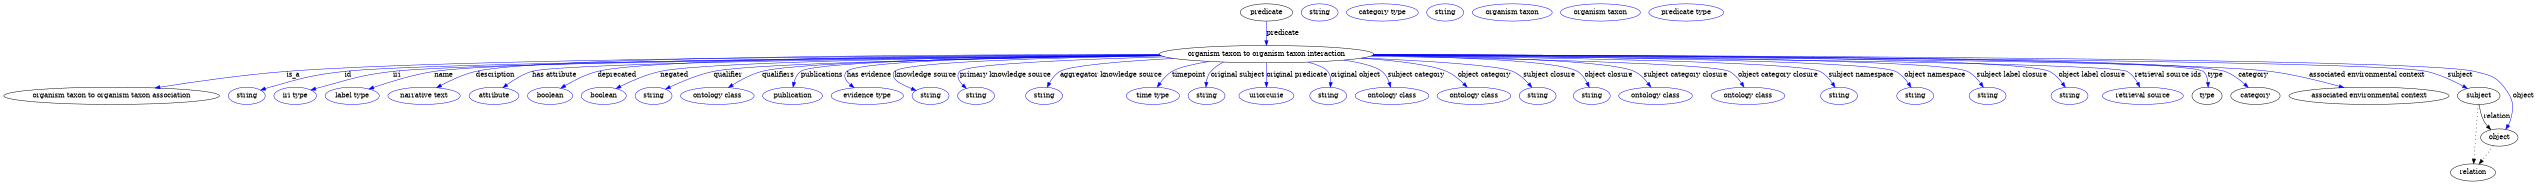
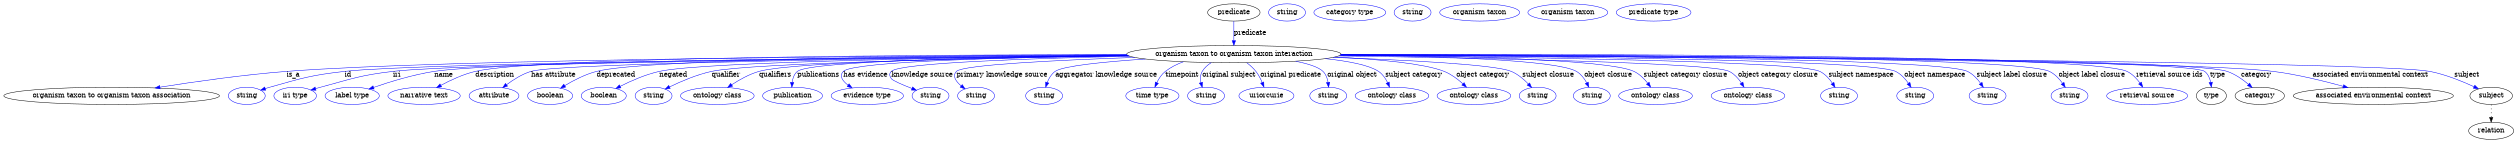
(2499, 138) -> none
